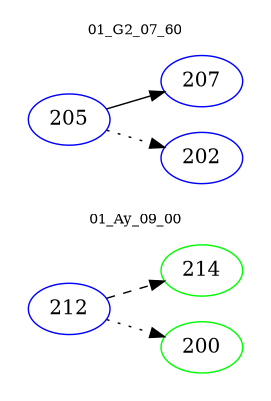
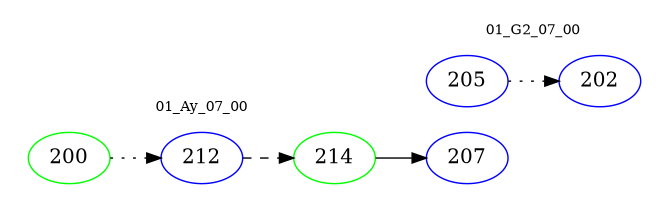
(136, 31) -> (534, 31)
(129, 102) -> (396, 158)
(136, 220) -> (202, 107)
(129, 326) -> (128, 158)
